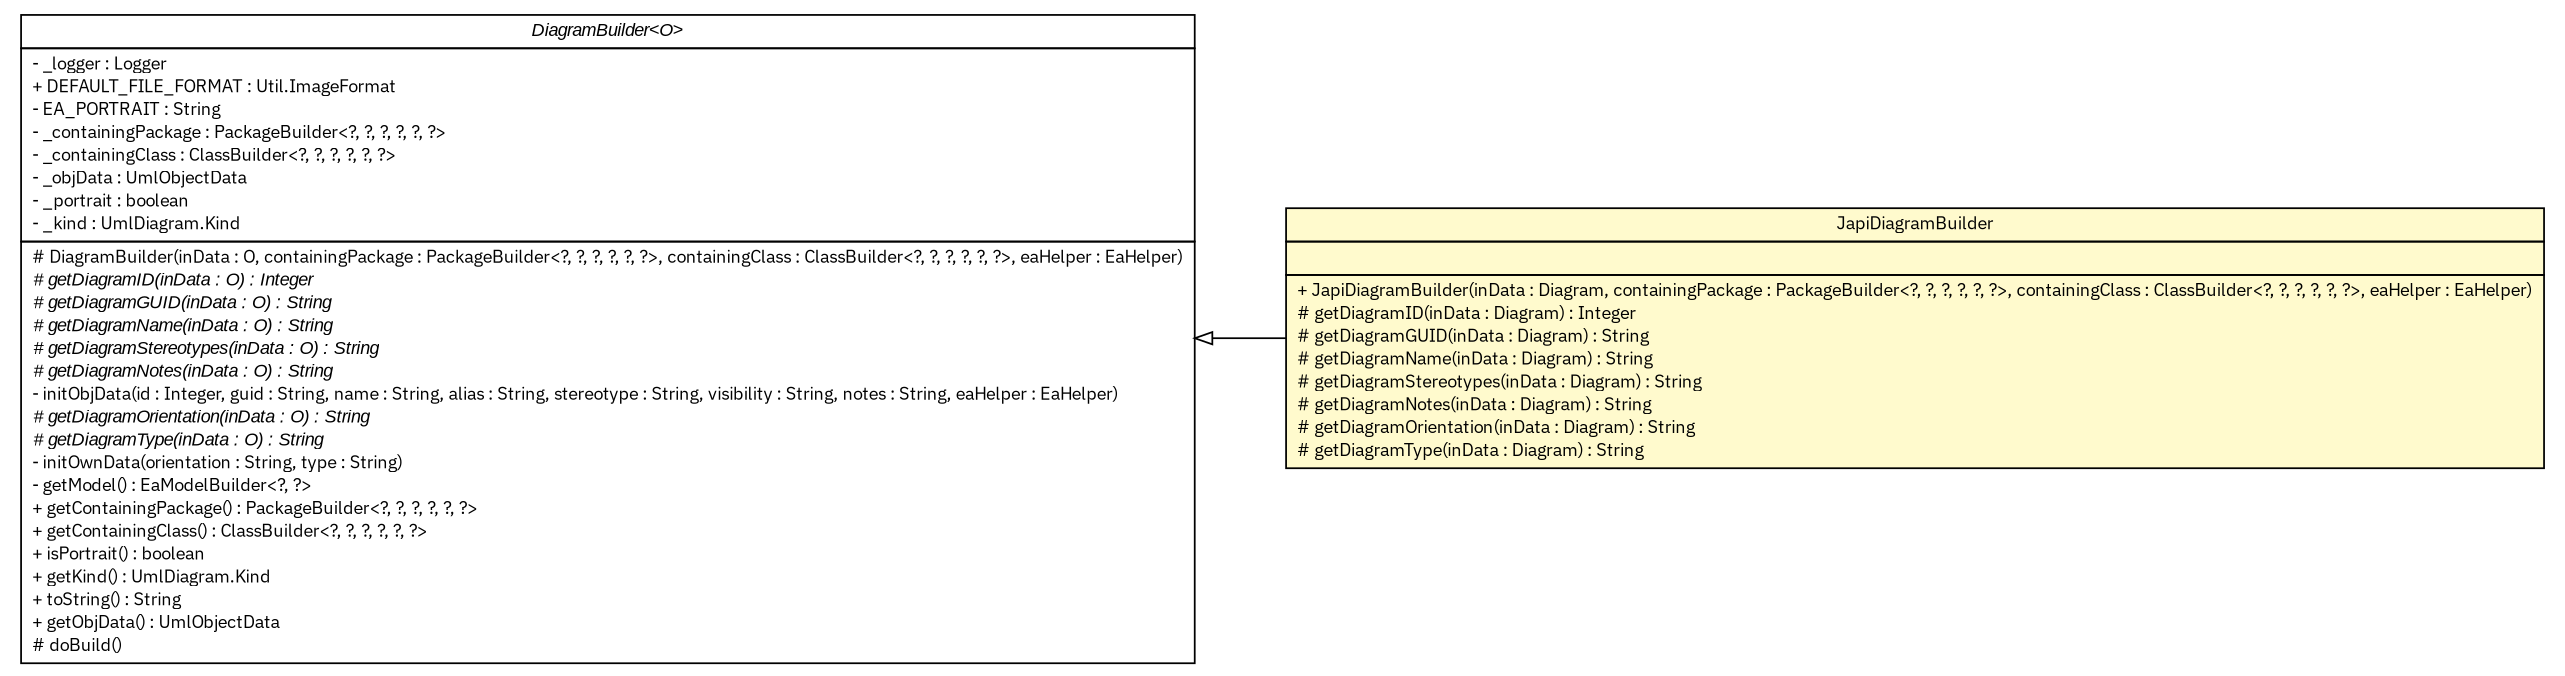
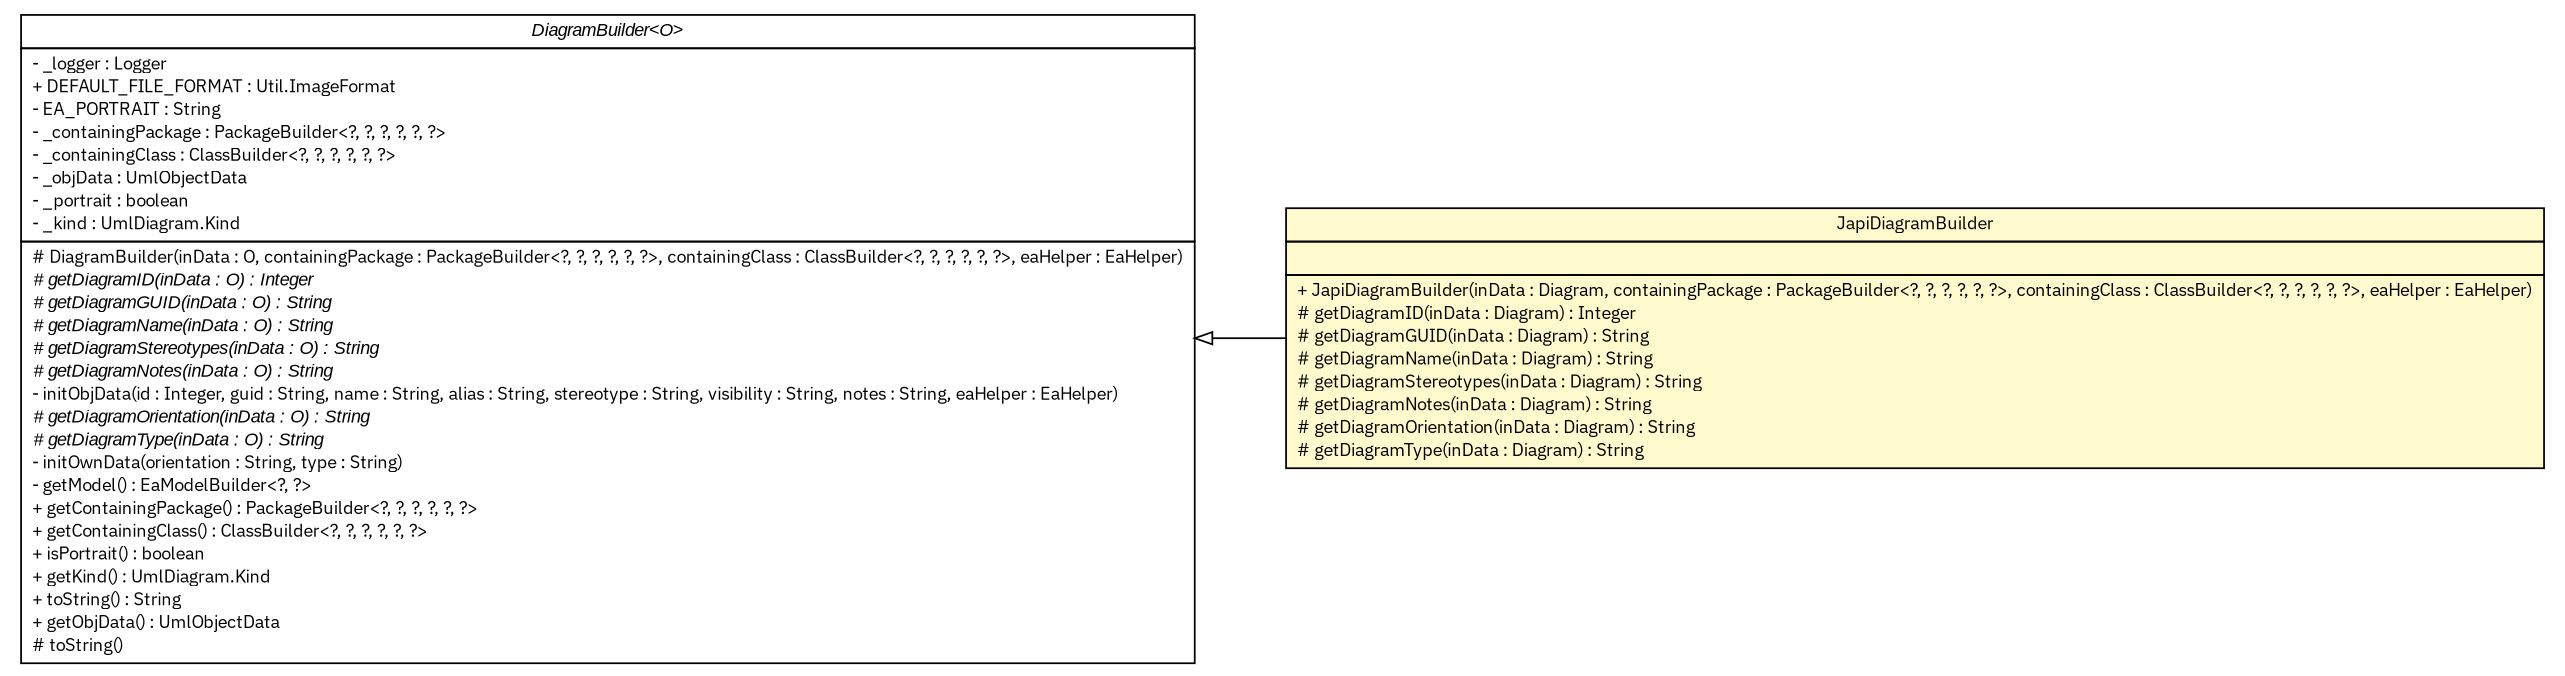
(77, 646) -> (78, 646)
